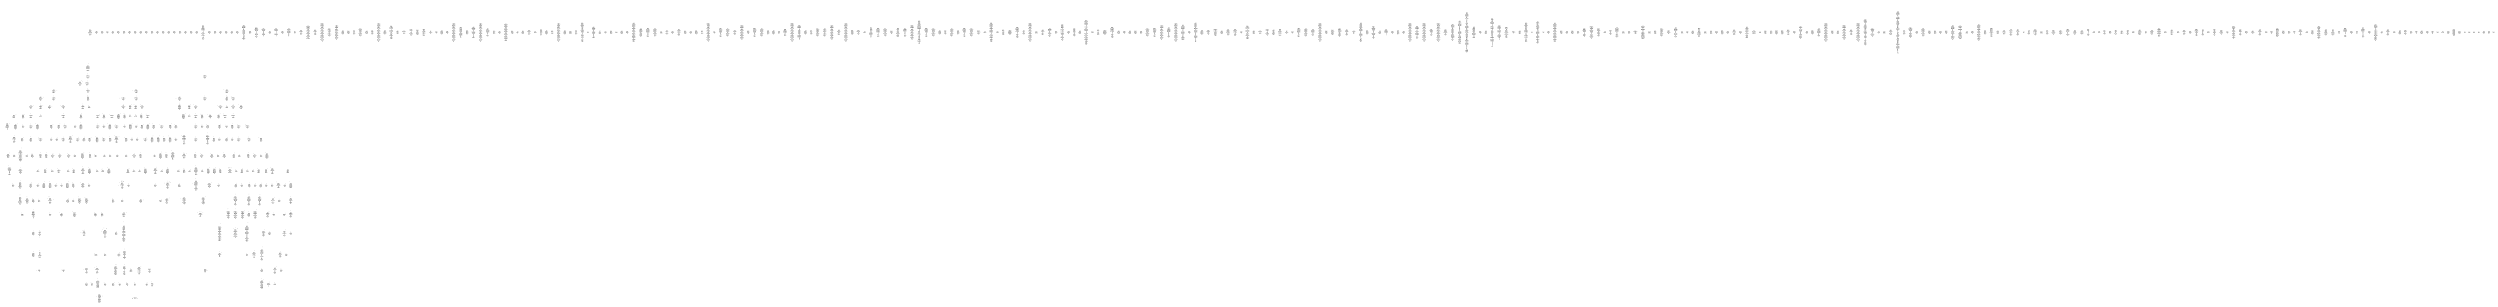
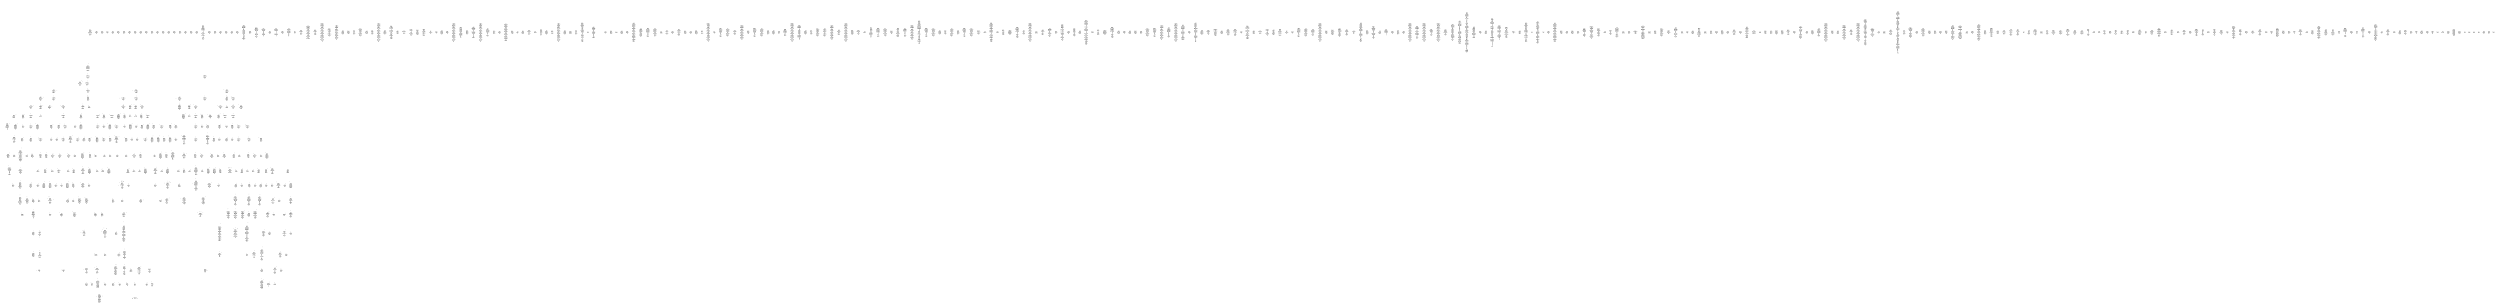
(600, 32) -> none
